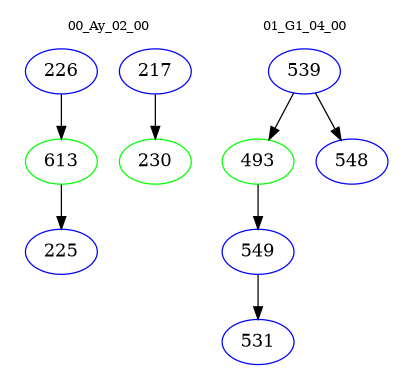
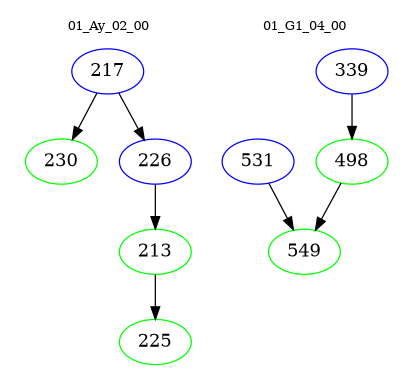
(108, 27) -> (108, 27)
(304, 71) -> (352, 71)
none -> (128, 111)
(61, 162) -> (155, 252)
(258, 162) -> (352, 162)
(352, 162) -> none
(61, 252) -> (155, 342)
(258, 252) -> (304, 252)
(258, 291) -> (278, 201)
